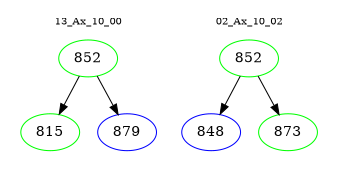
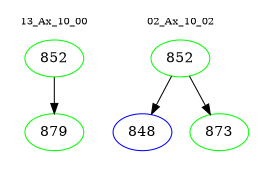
(50, 132) -> none
(127, 132) -> (54, 132)
